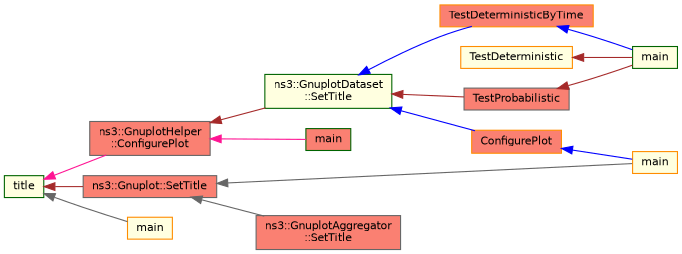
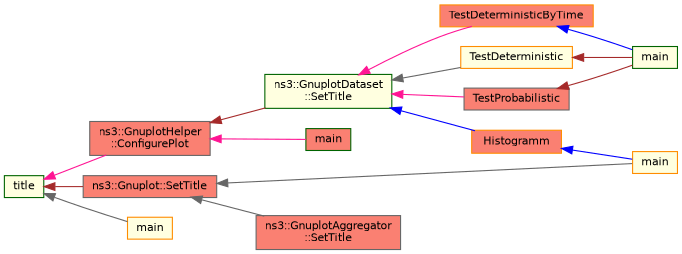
(419, 45) -> (419, 45)
none -> (432, 73)
(434, 96) -> (434, 96)
(517, 142) -> (517, 142)
